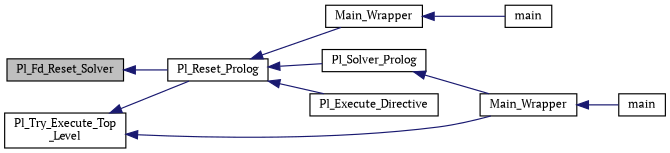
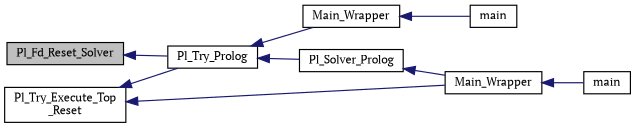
(218, 70) -> (213, 57)
(374, 105) -> none
(65, 131) -> (65, 105)
